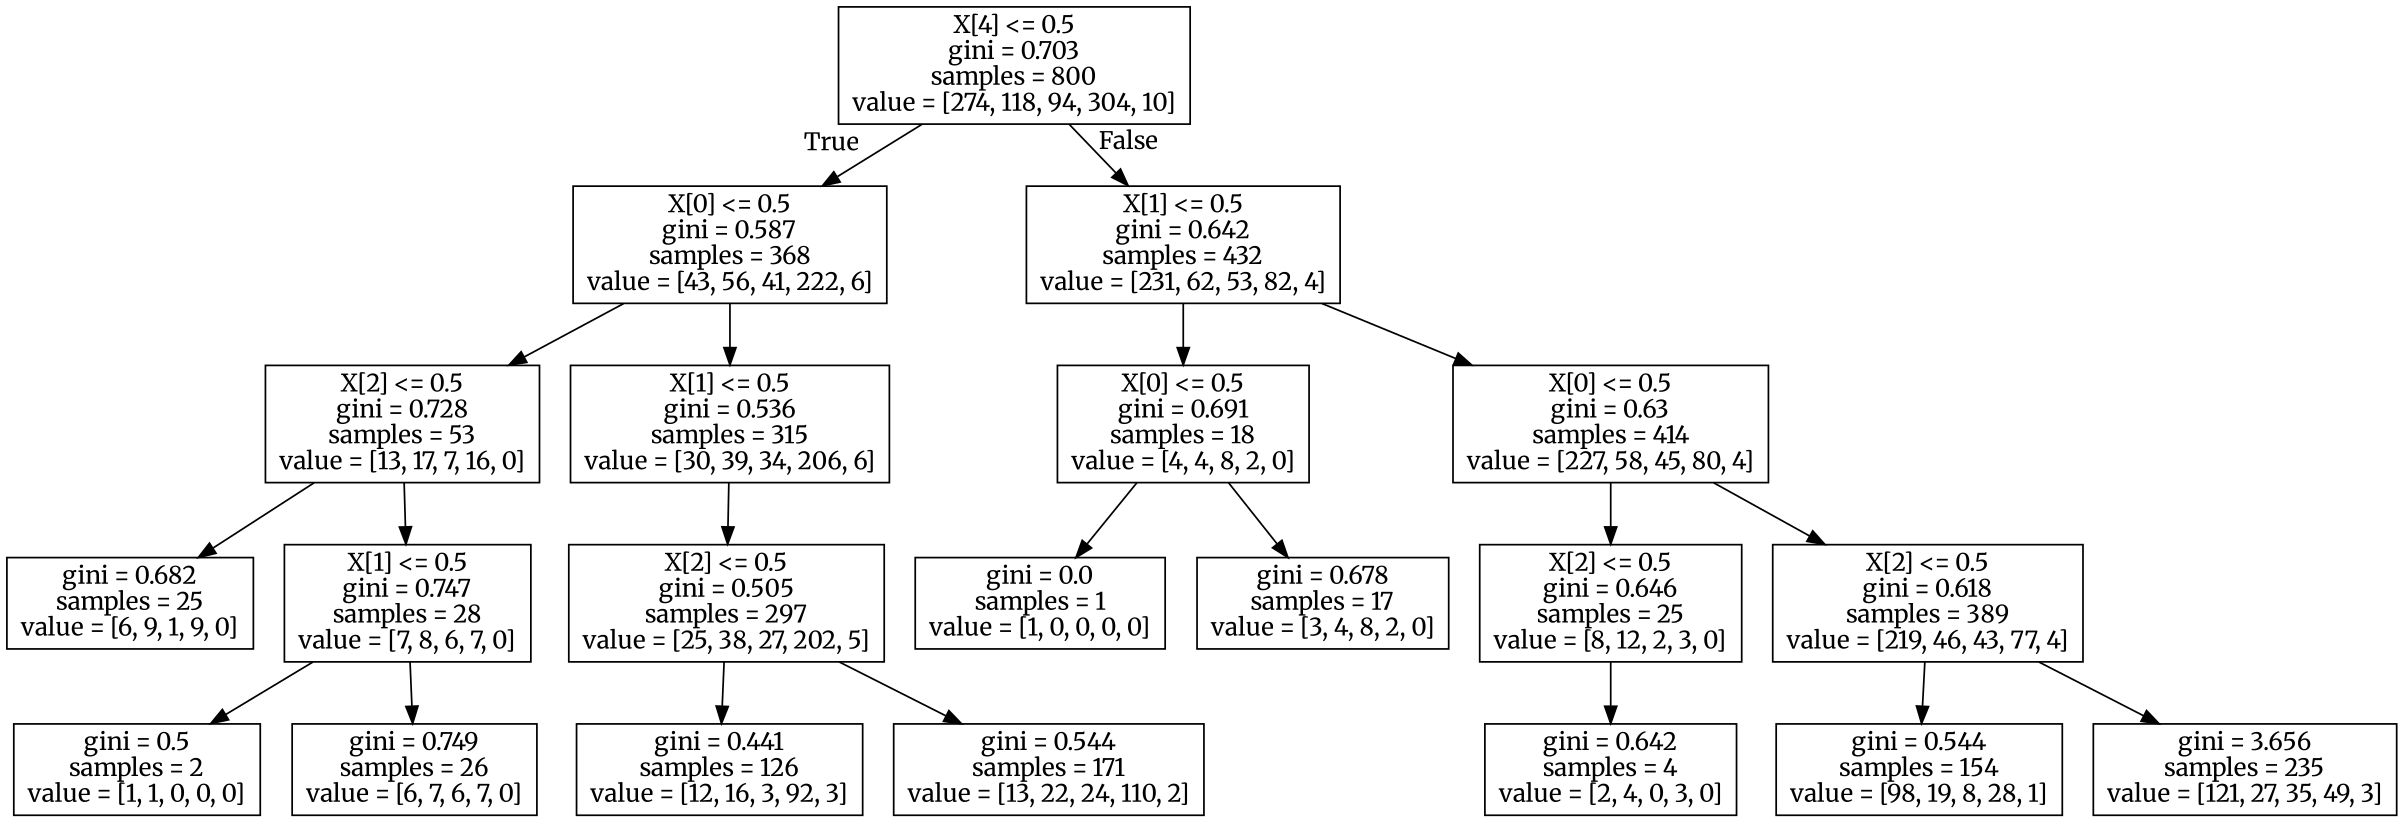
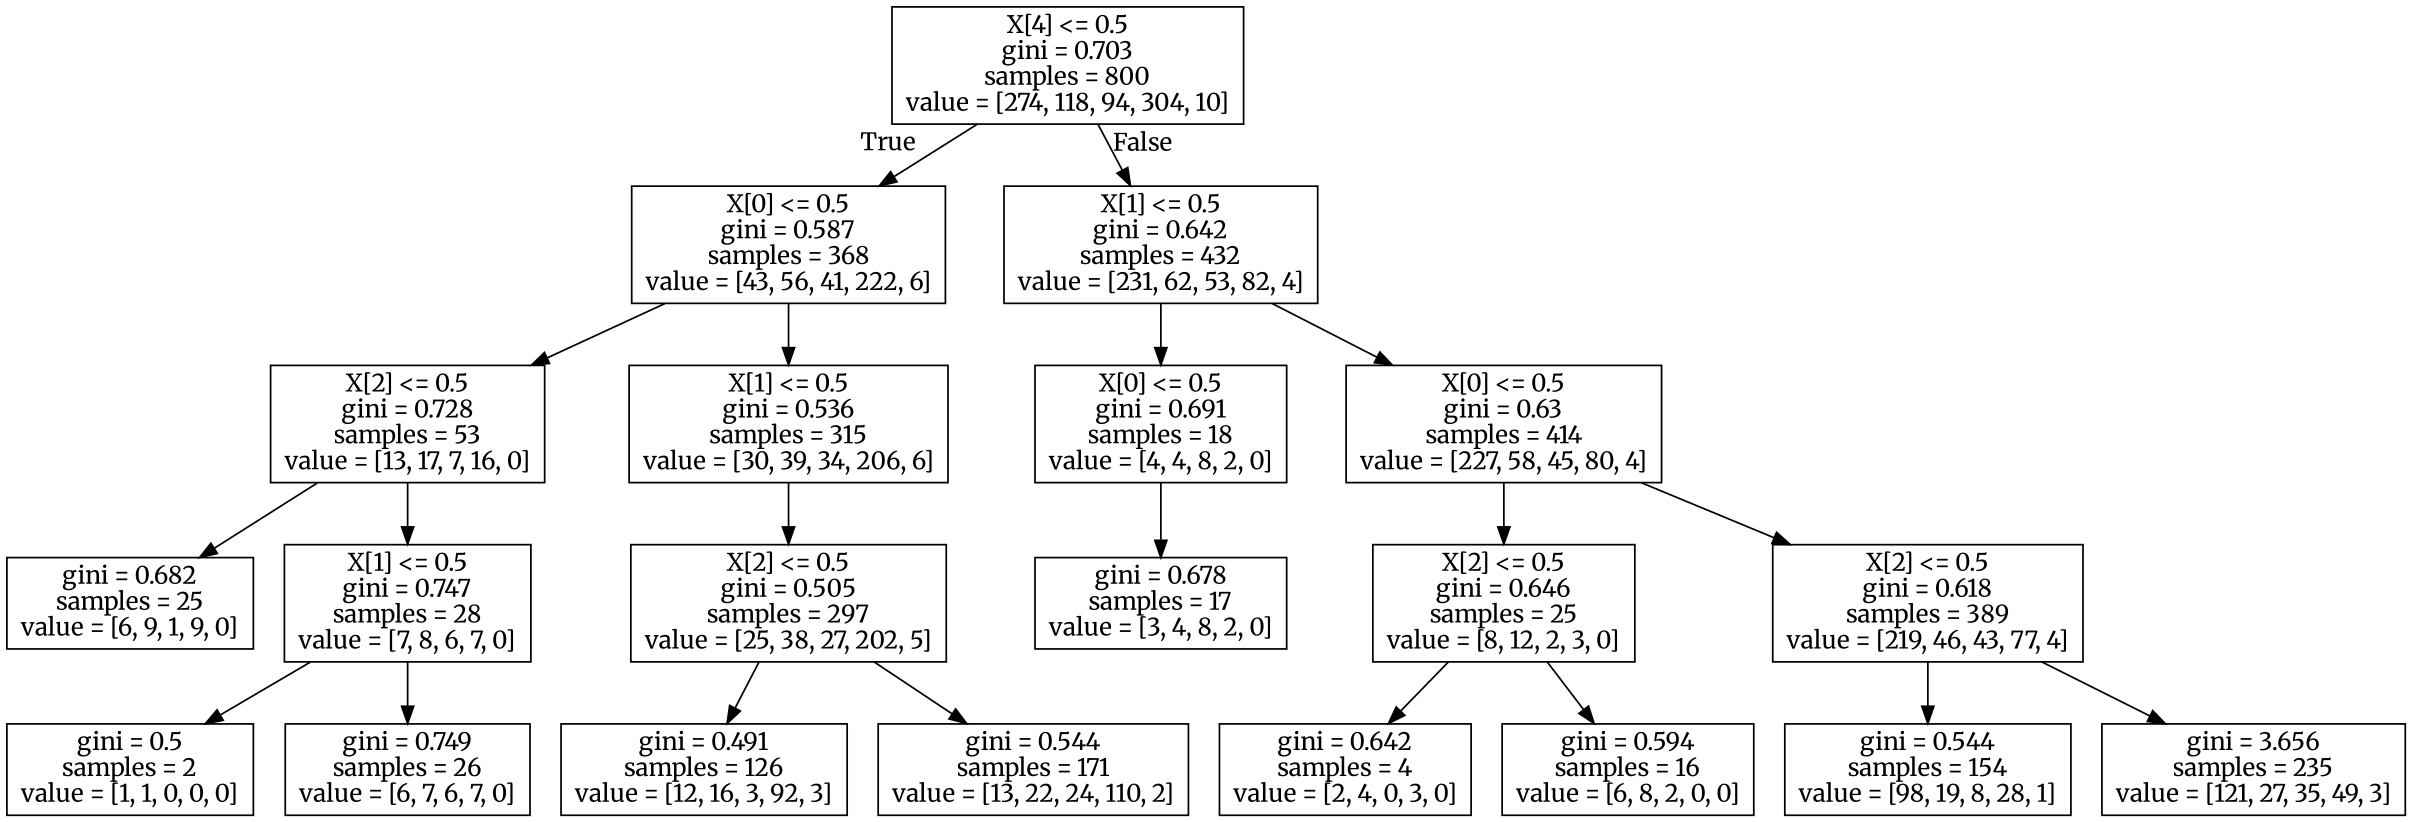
(1040, 603) -> none
(720, 770) -> (704, 770)
none -> (1628, 770)
